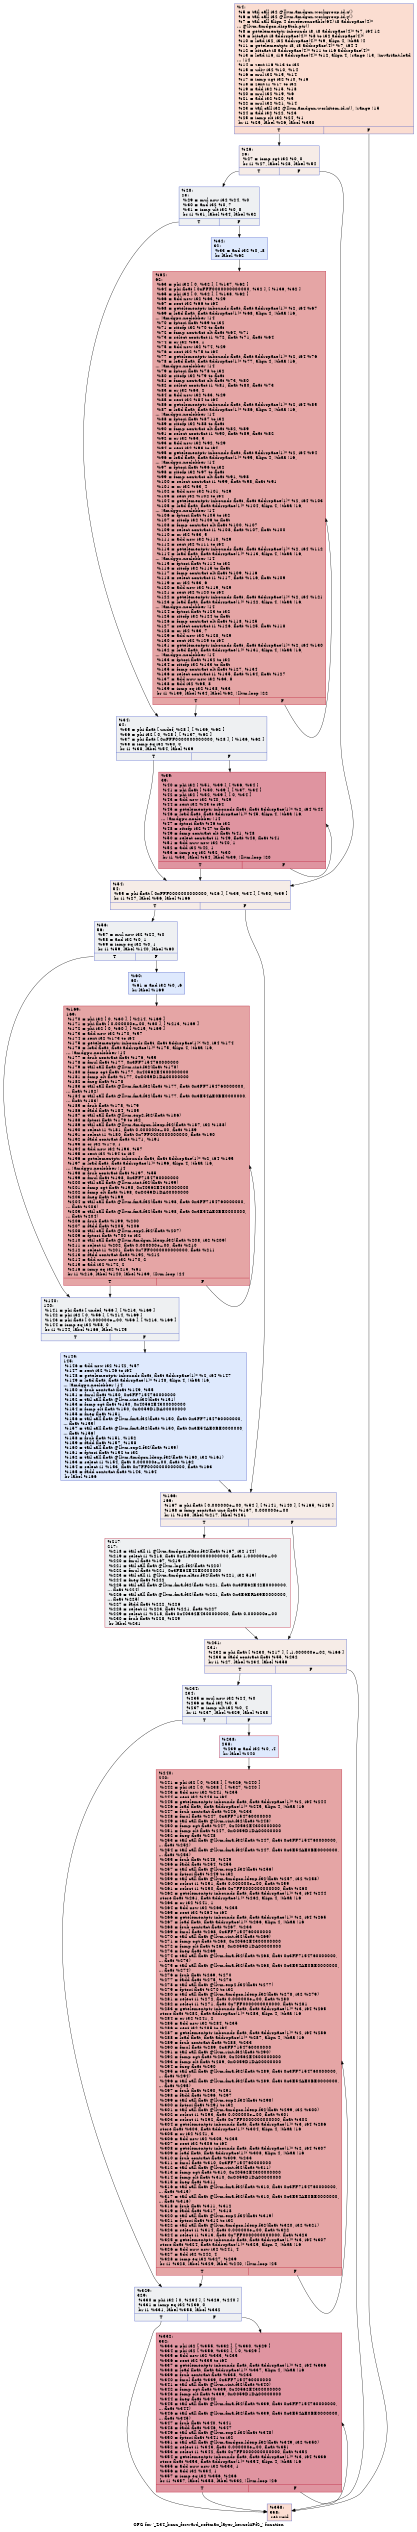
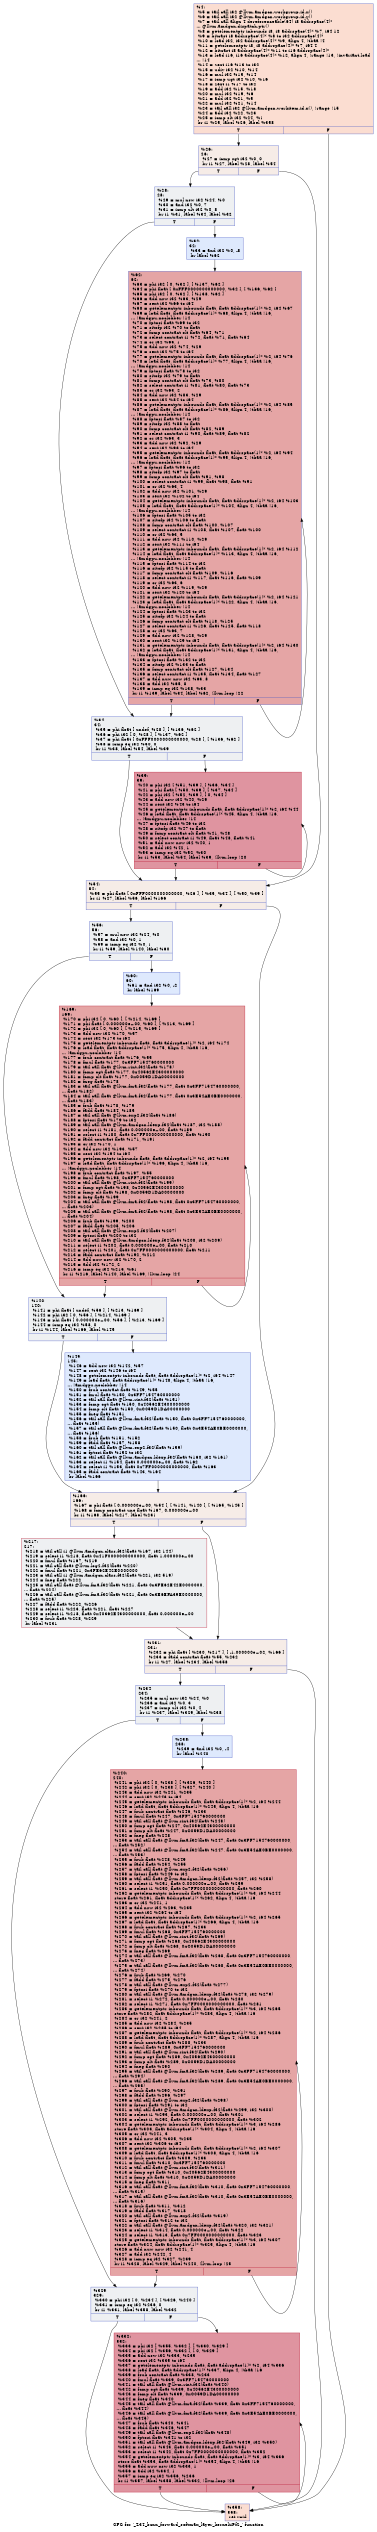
(266, 99) -> (225, 99)
(239, 488) -> (215, 488)
(157, 985) -> (152, 985)
(104, 1236) -> (99, 1236)
none -> (48, 1422)
(249, 1747) -> (202, 1747)
